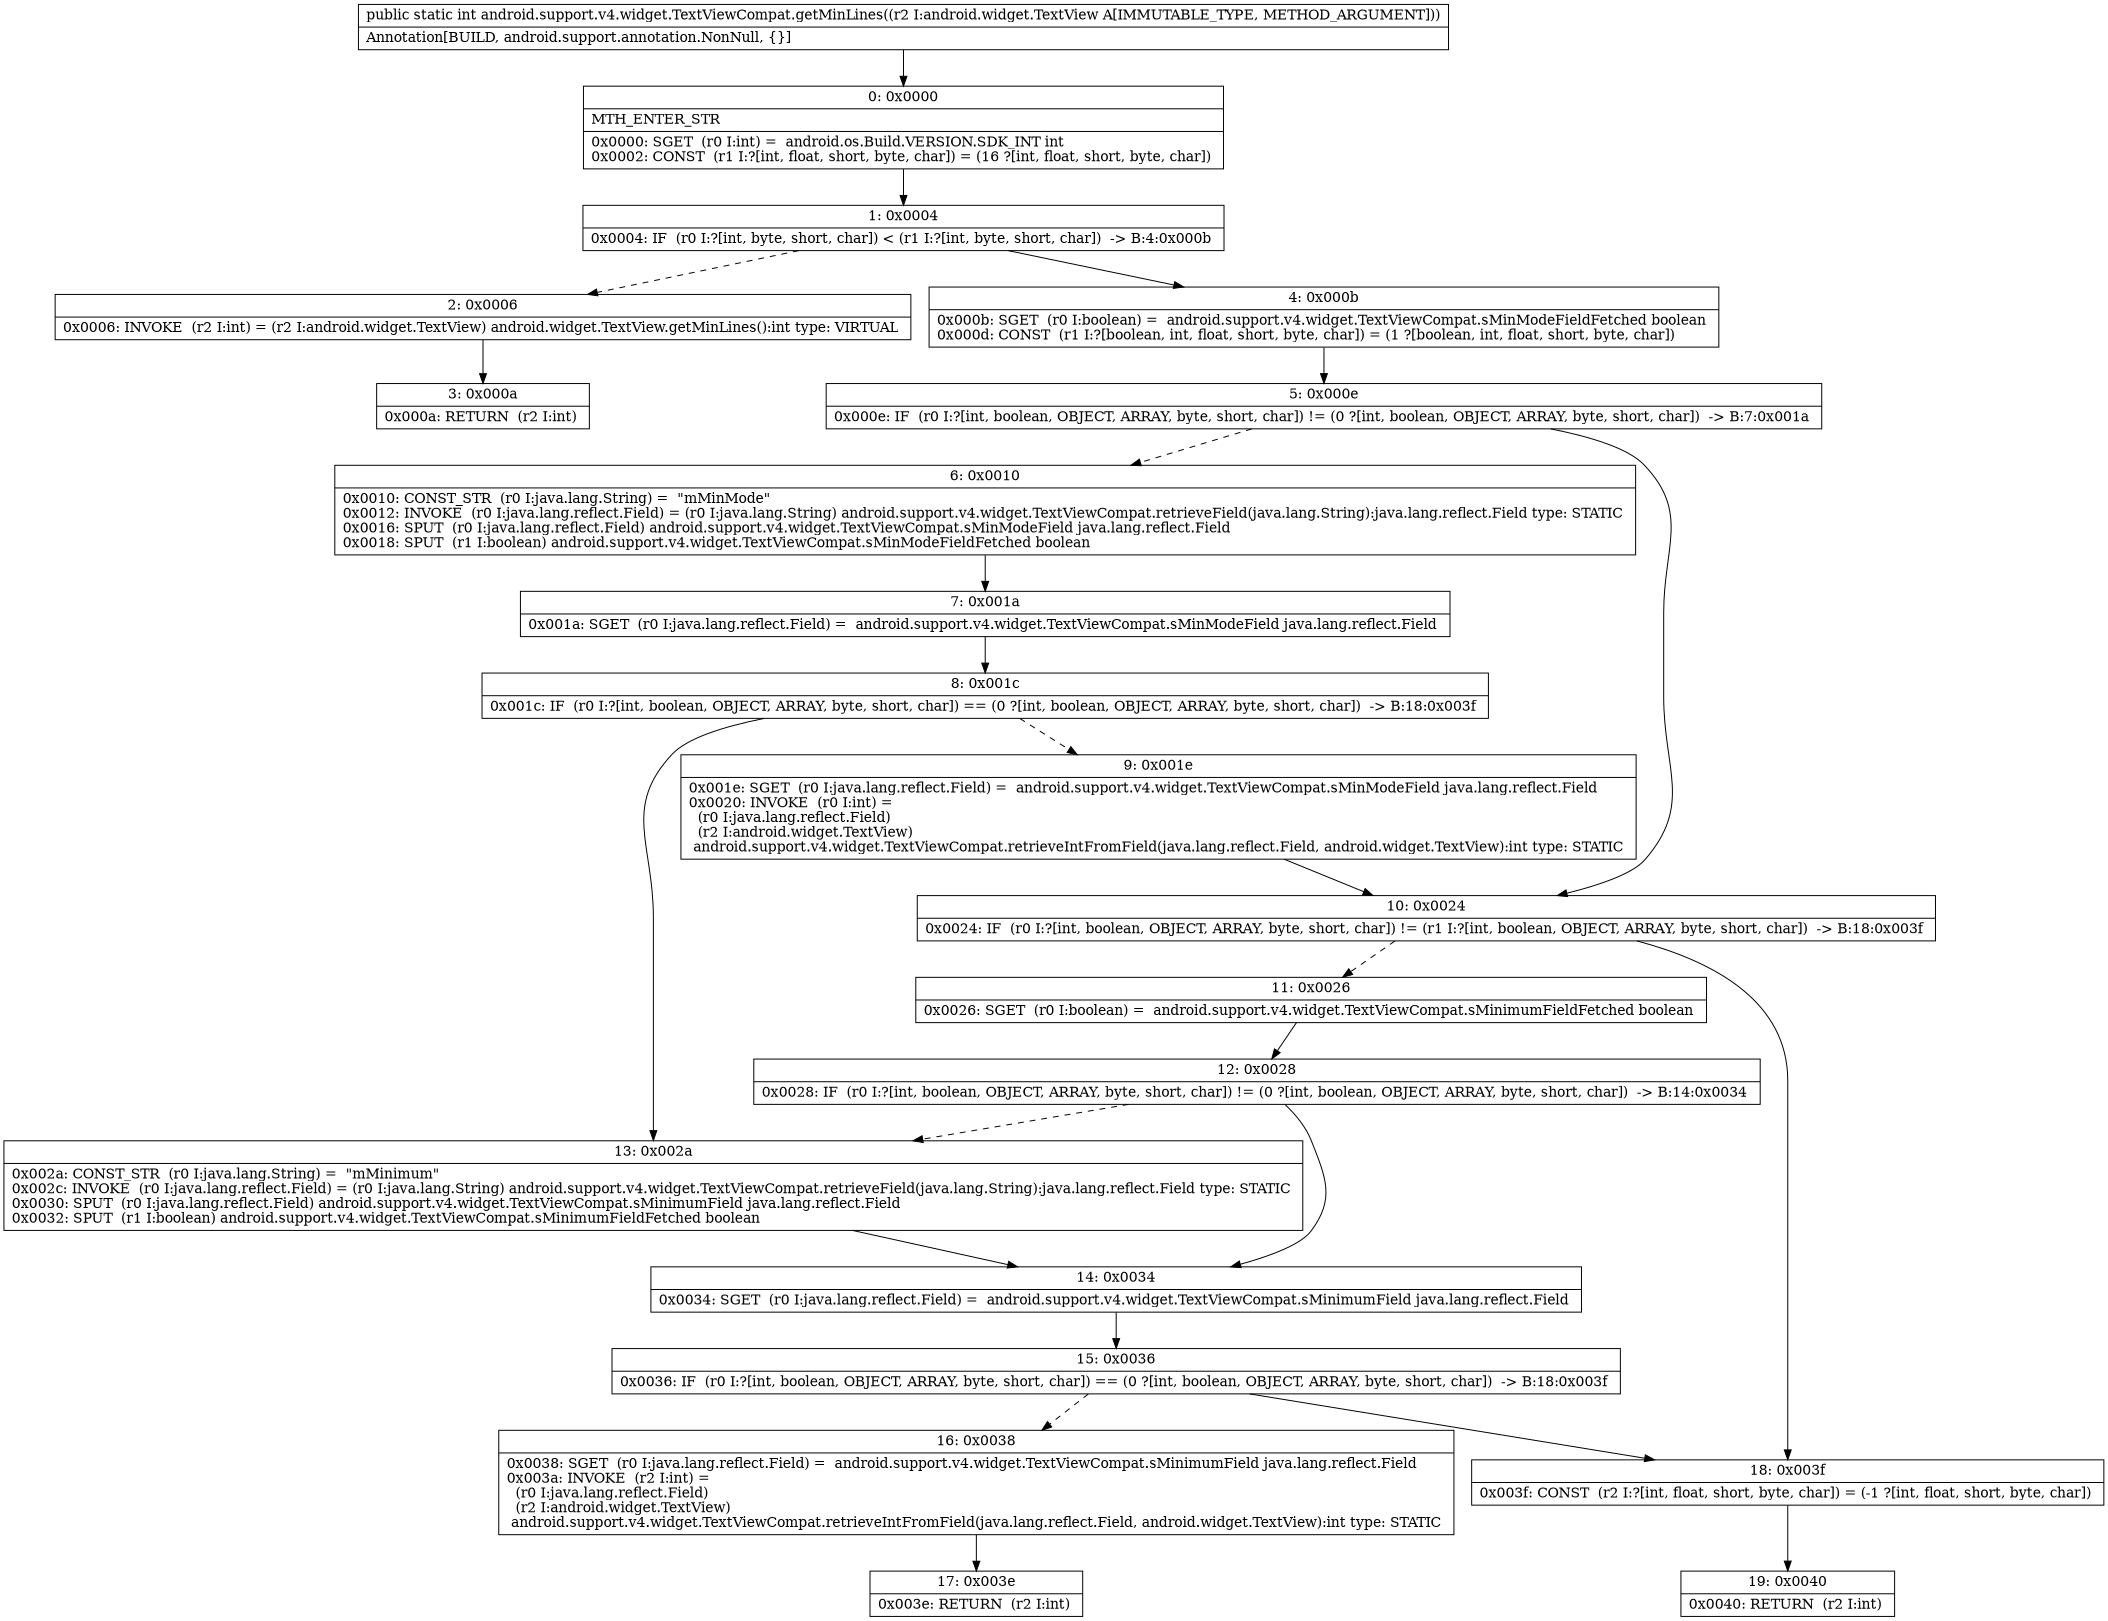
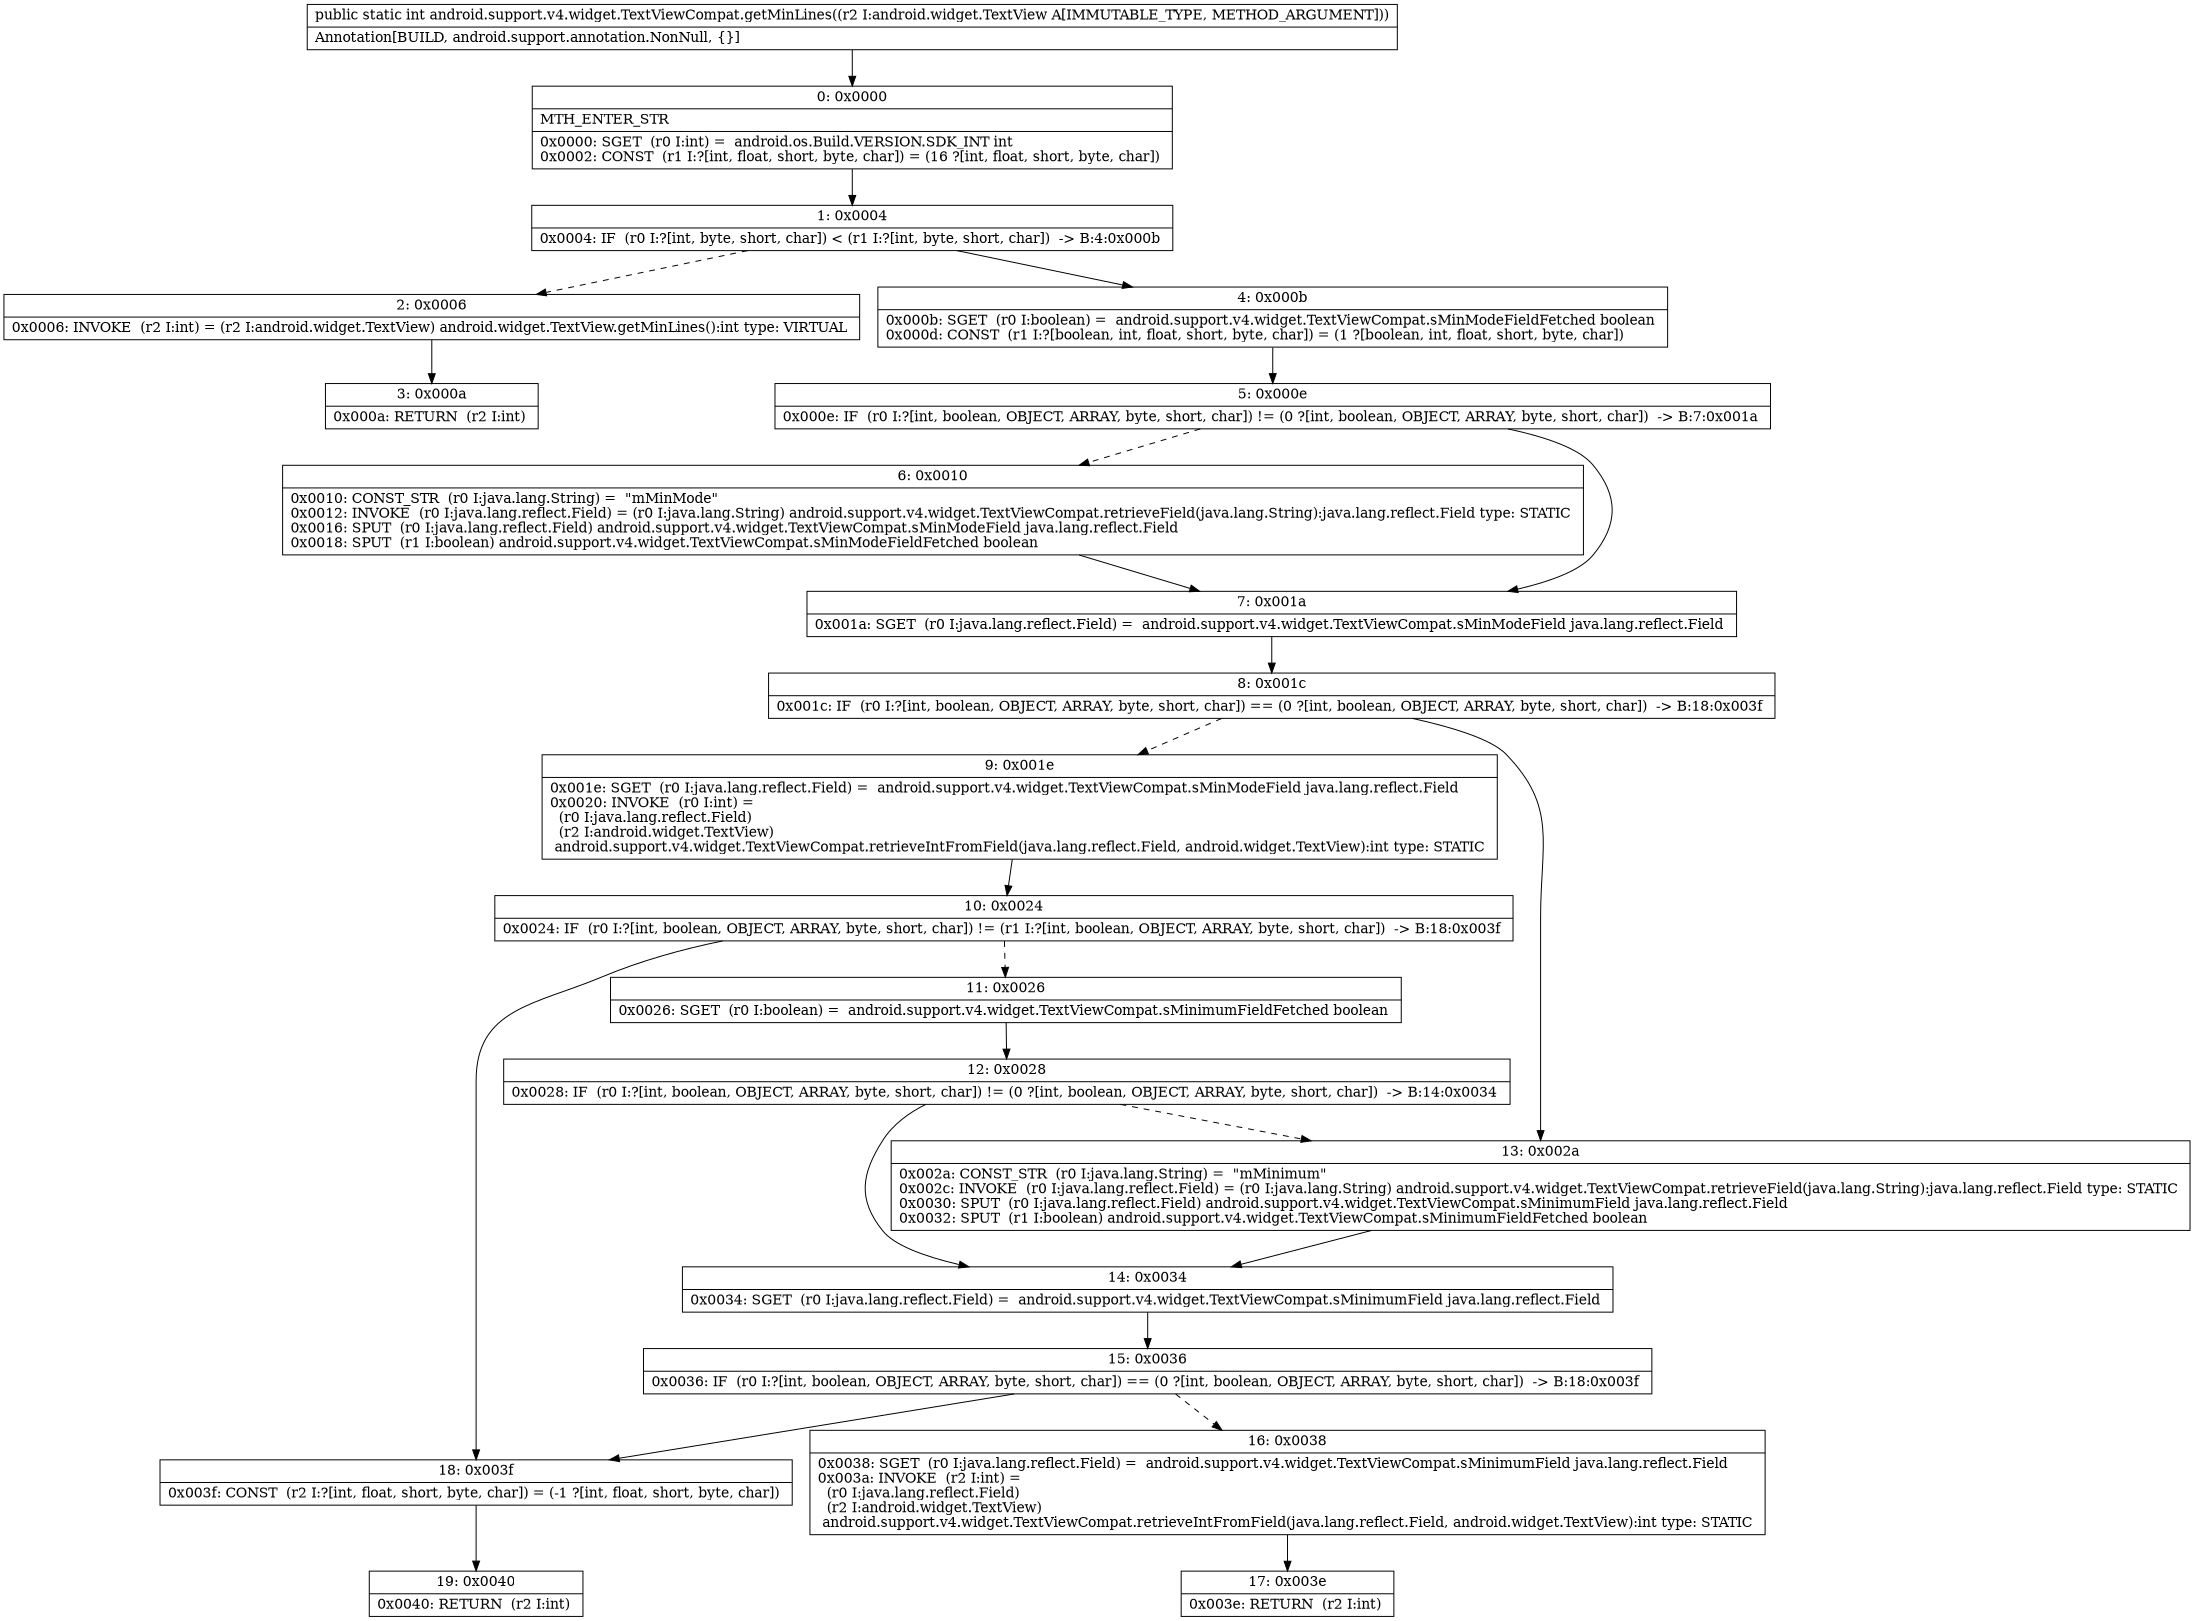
(1664, 654) -> (1612, 505)
